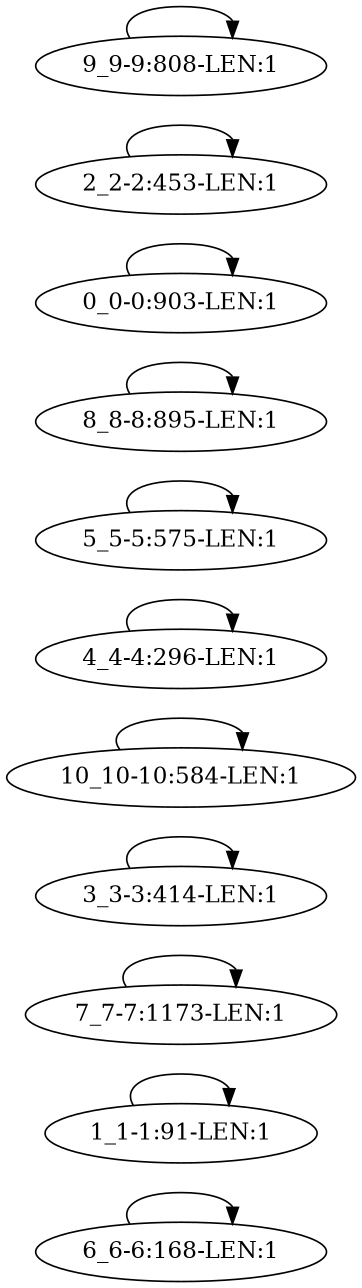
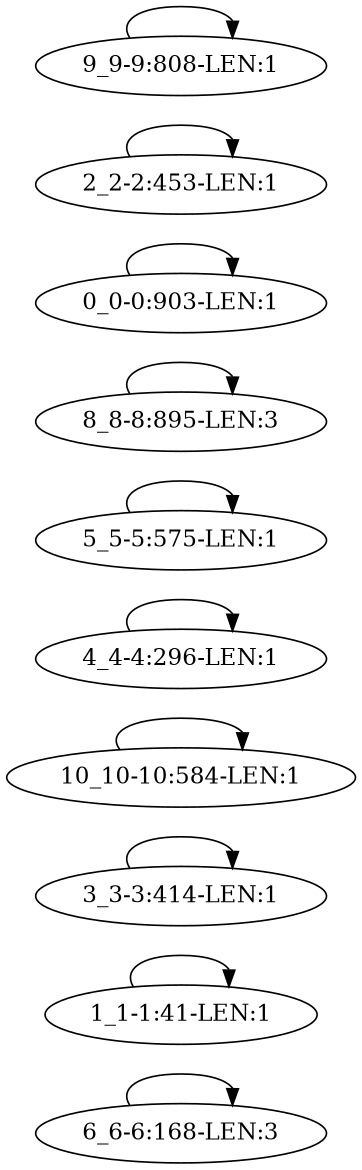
(181, 422) -> (181, 422)
(181, 1015) -> none
(181, 1133) -> (181, 1015)
(181, 1252) -> (181, 1133)
